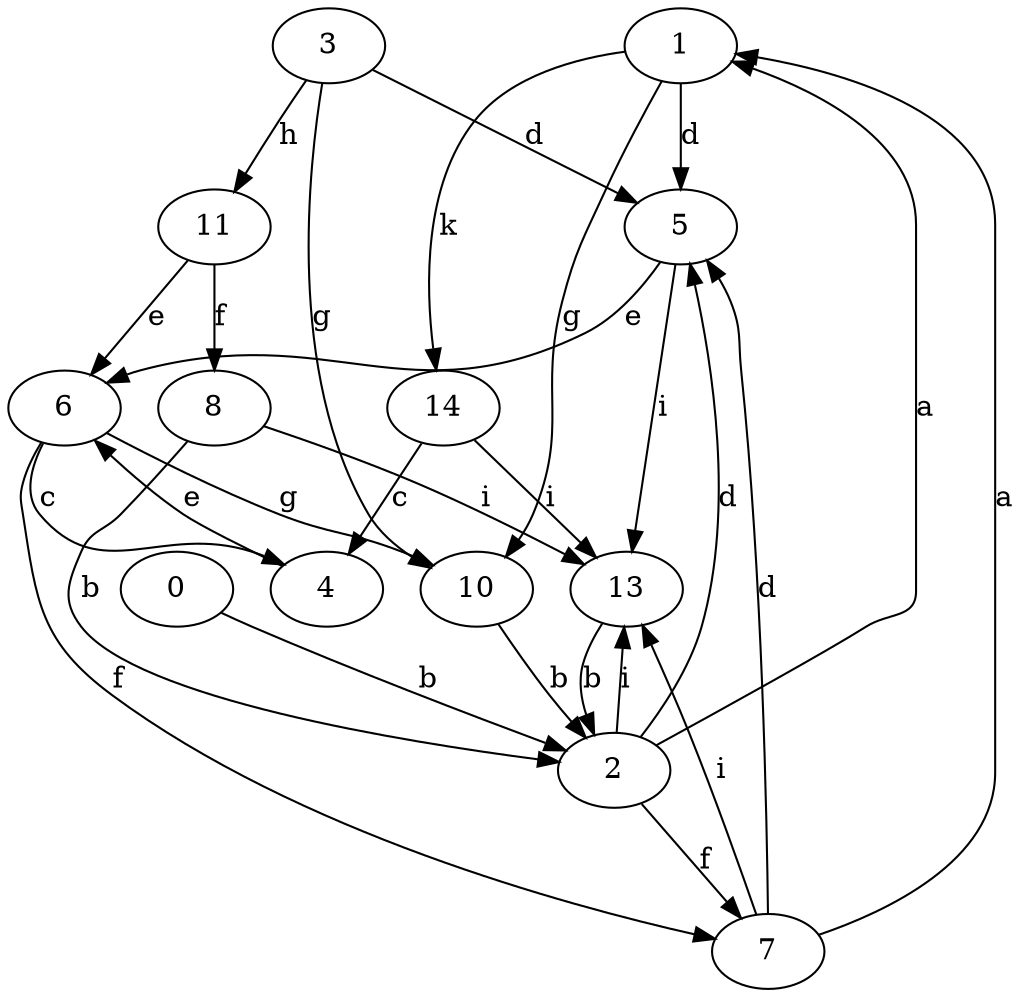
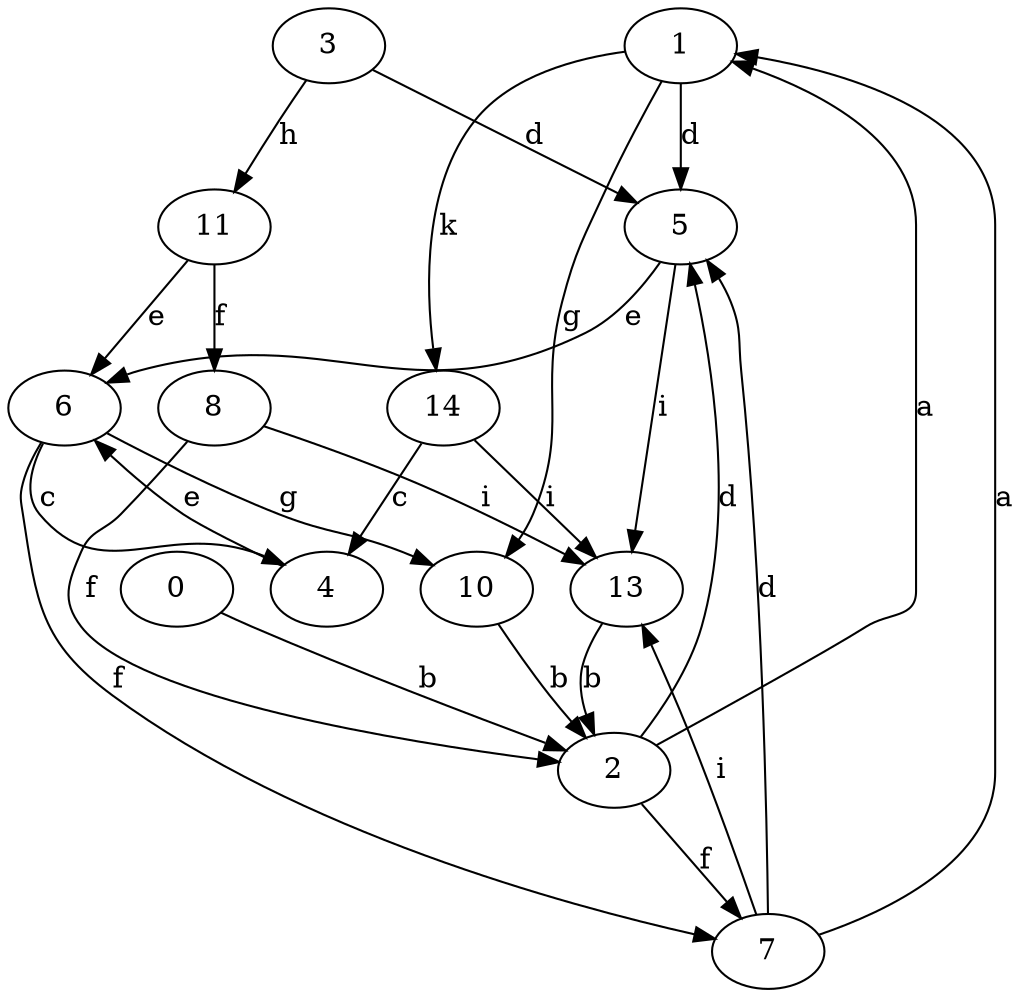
(314, 334) -> none
(92, 589) -> (92, 589)
(620, 690) -> none
